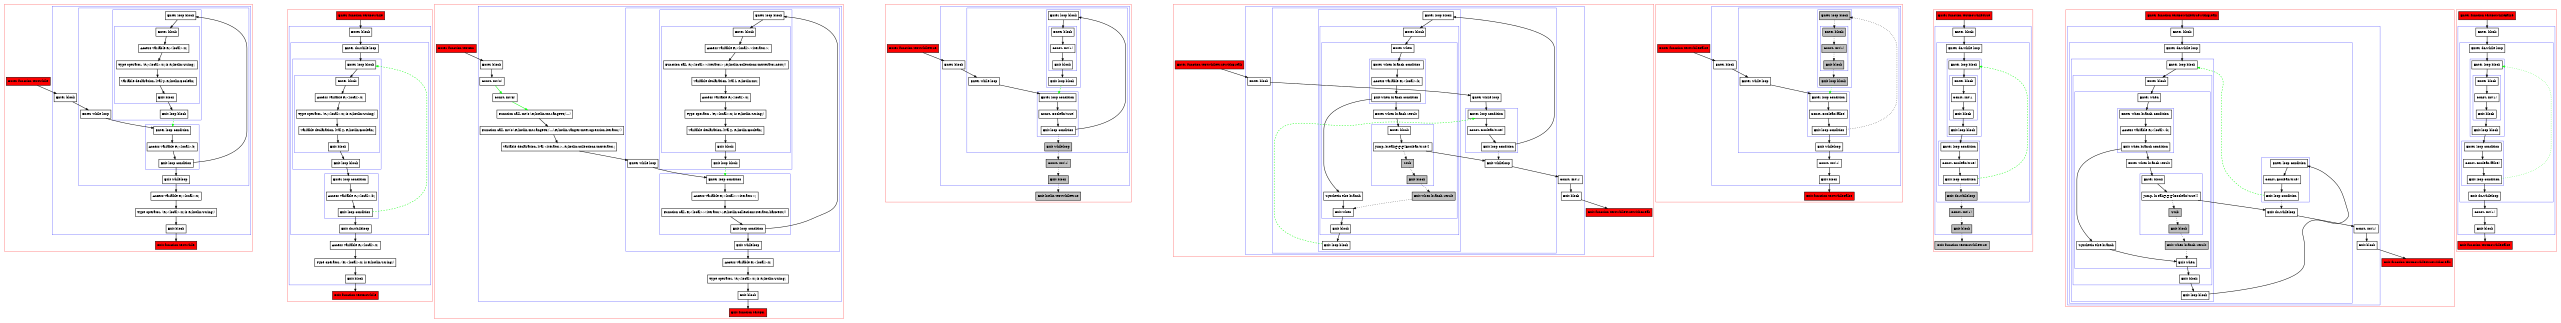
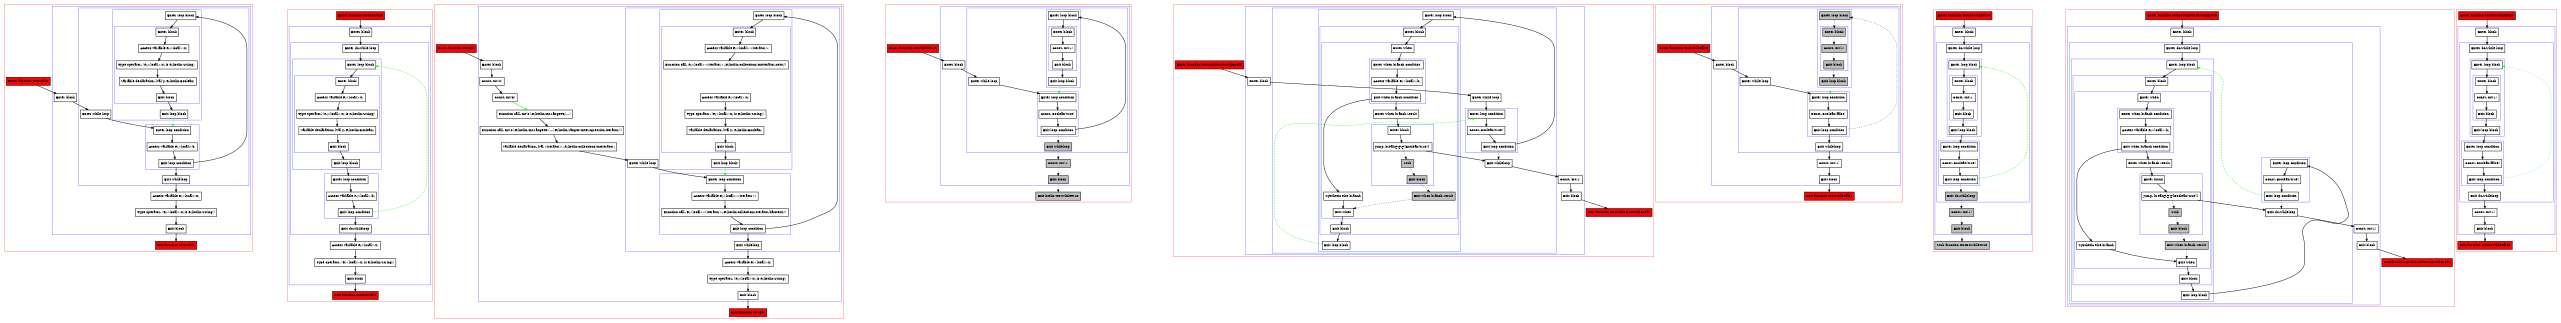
(726, 81) -> none
(498, 89) -> (498, 89)
(1962, 245) -> (1962, 245)
